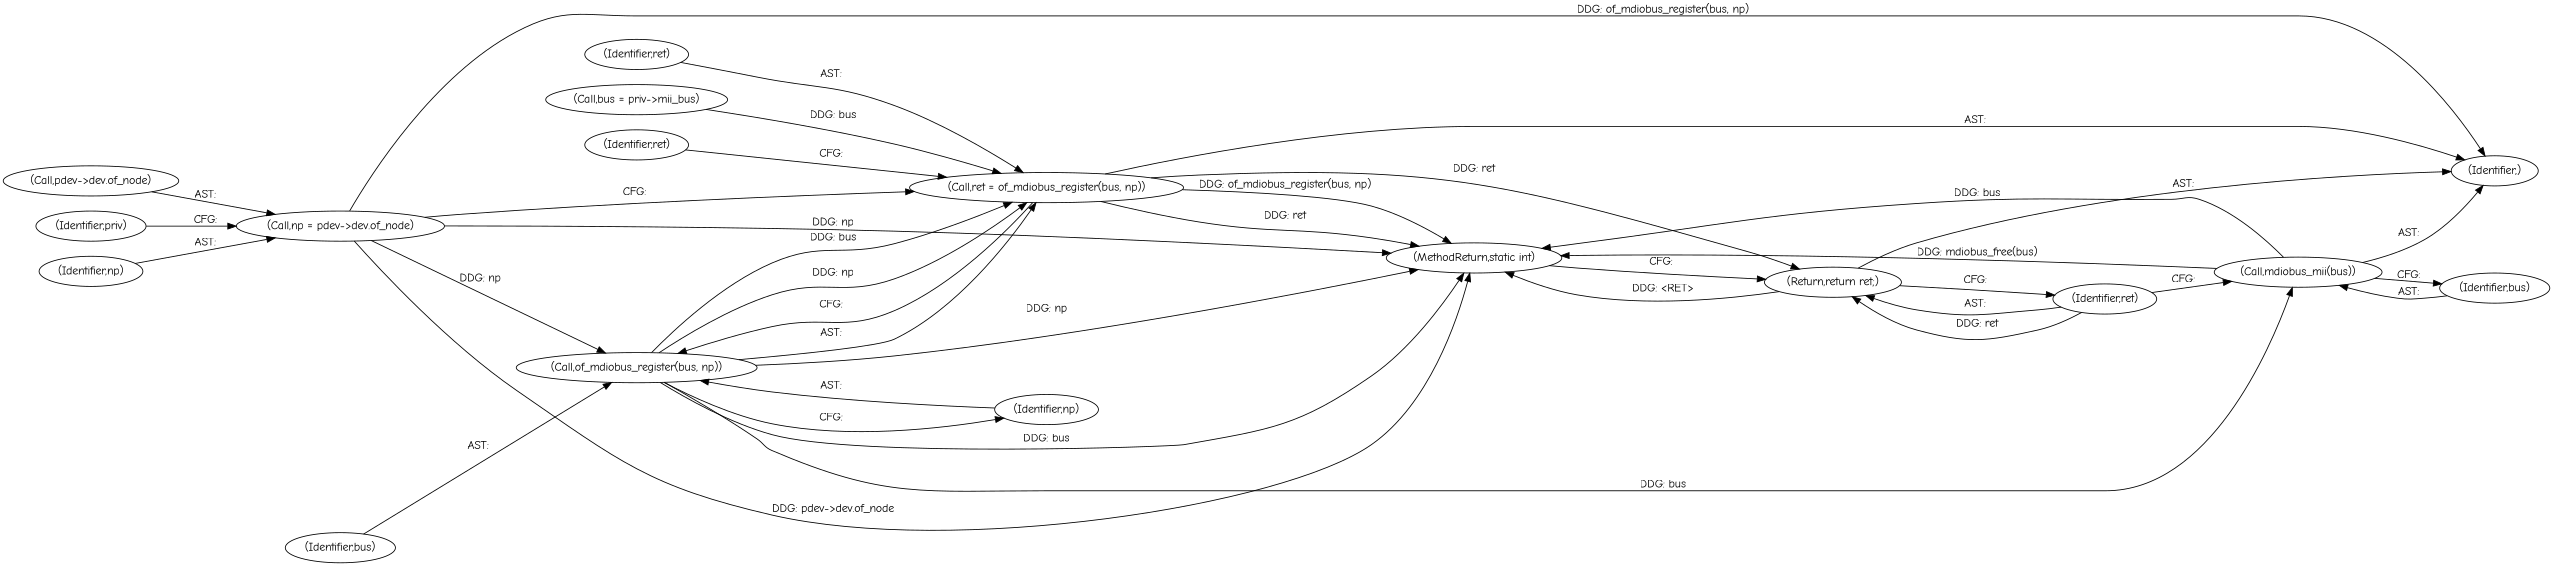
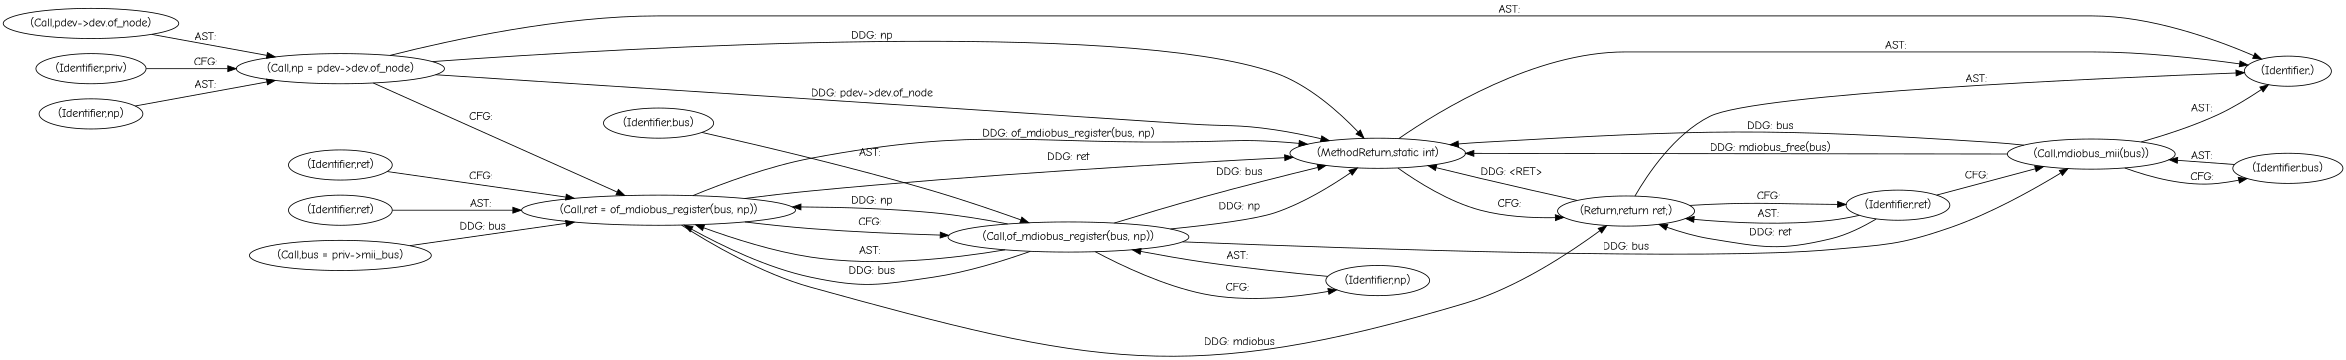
(1663, 10) -> (1511, 10)
(1781, 126) -> (1810, 52)
(1474, 169) -> (1239, 342)
(485, 295) -> none
